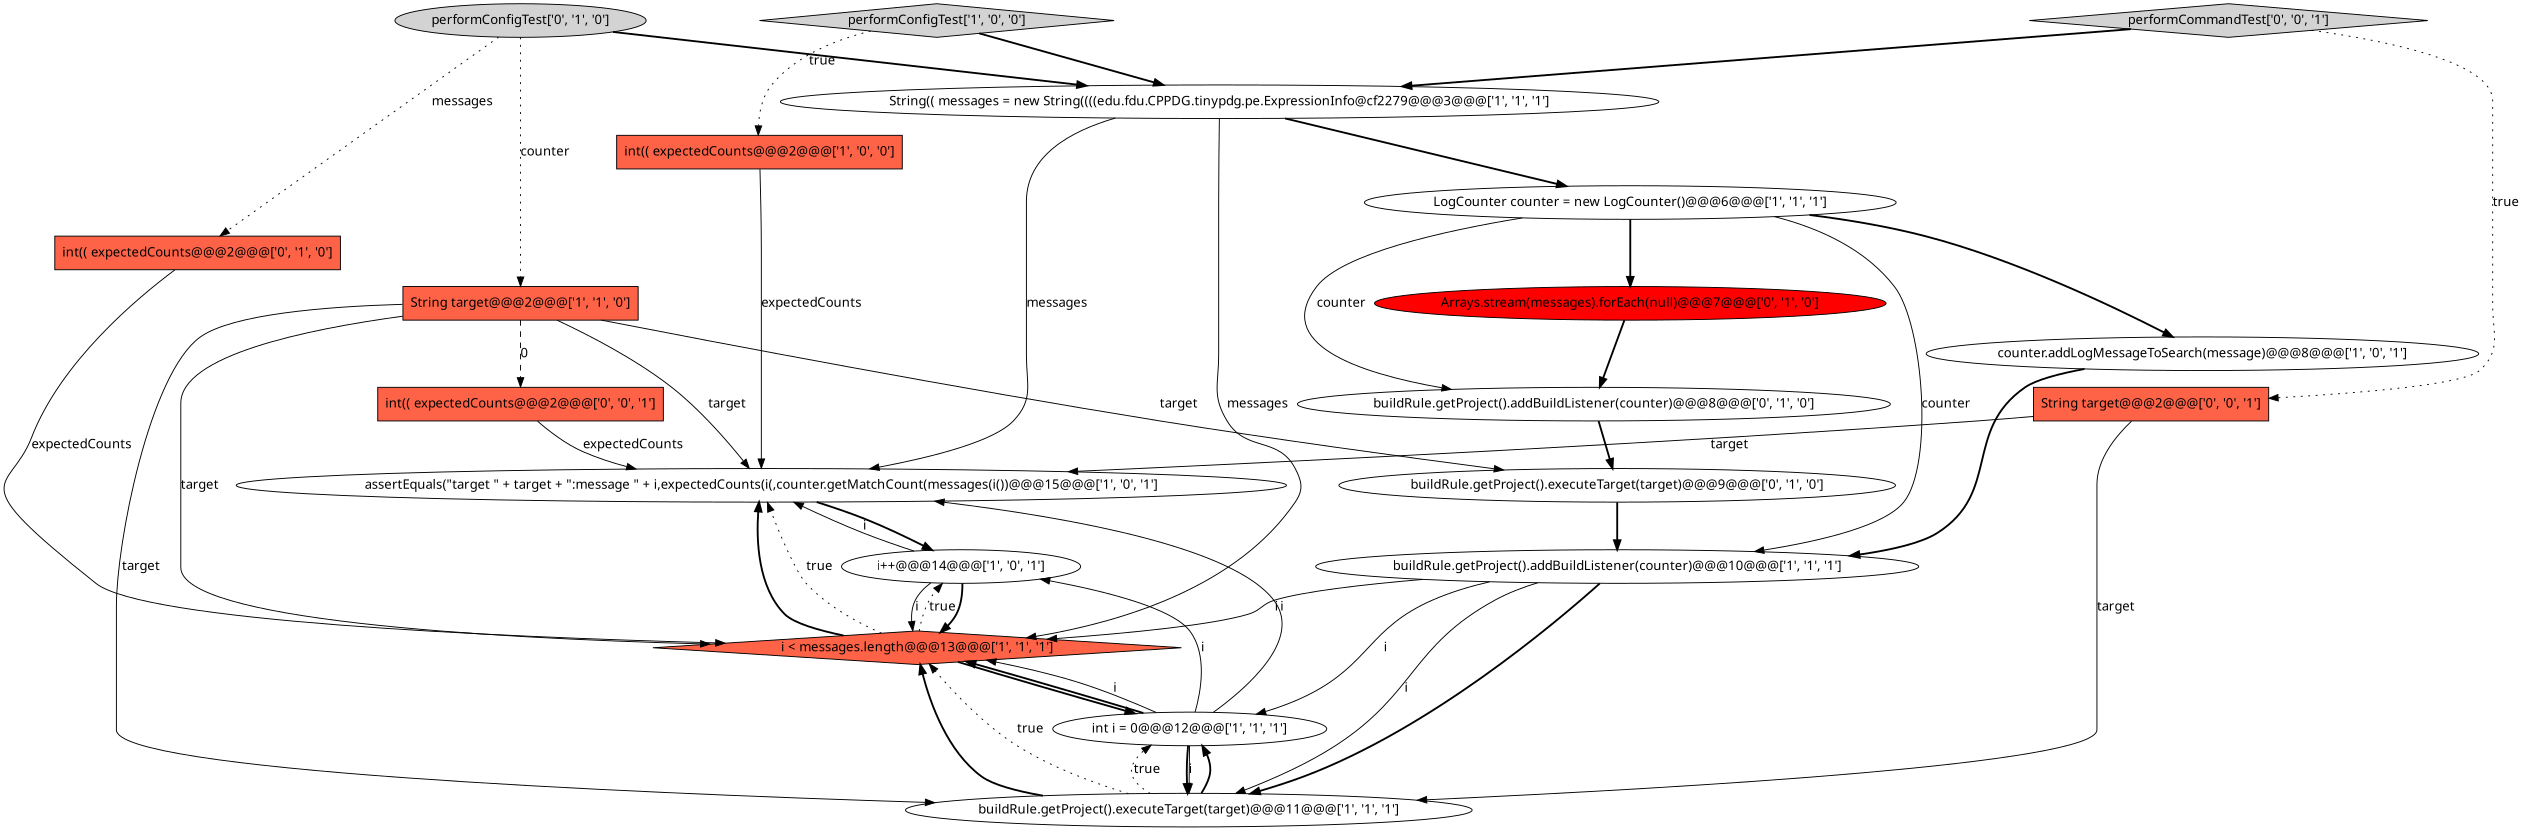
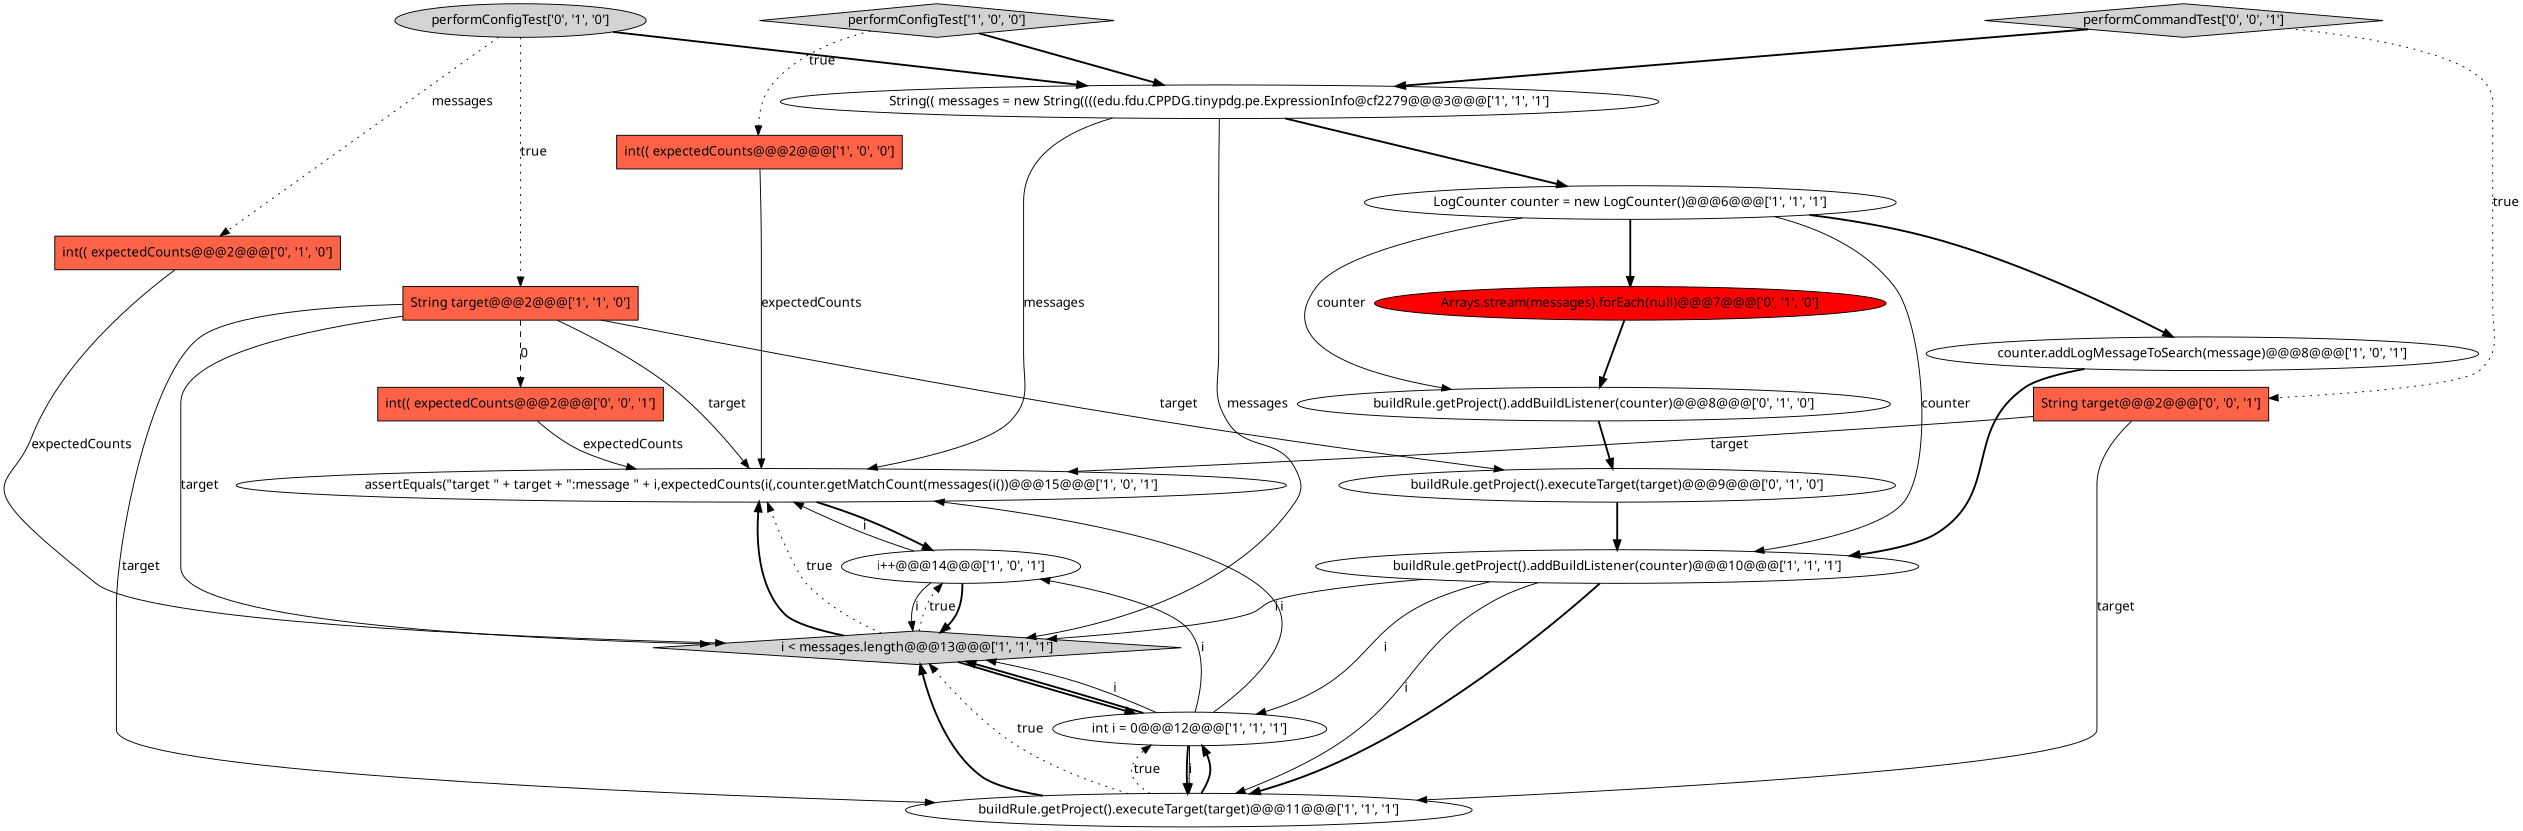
(545, 152) -> (534, 152)
(917, 648) -> (917, 648)
